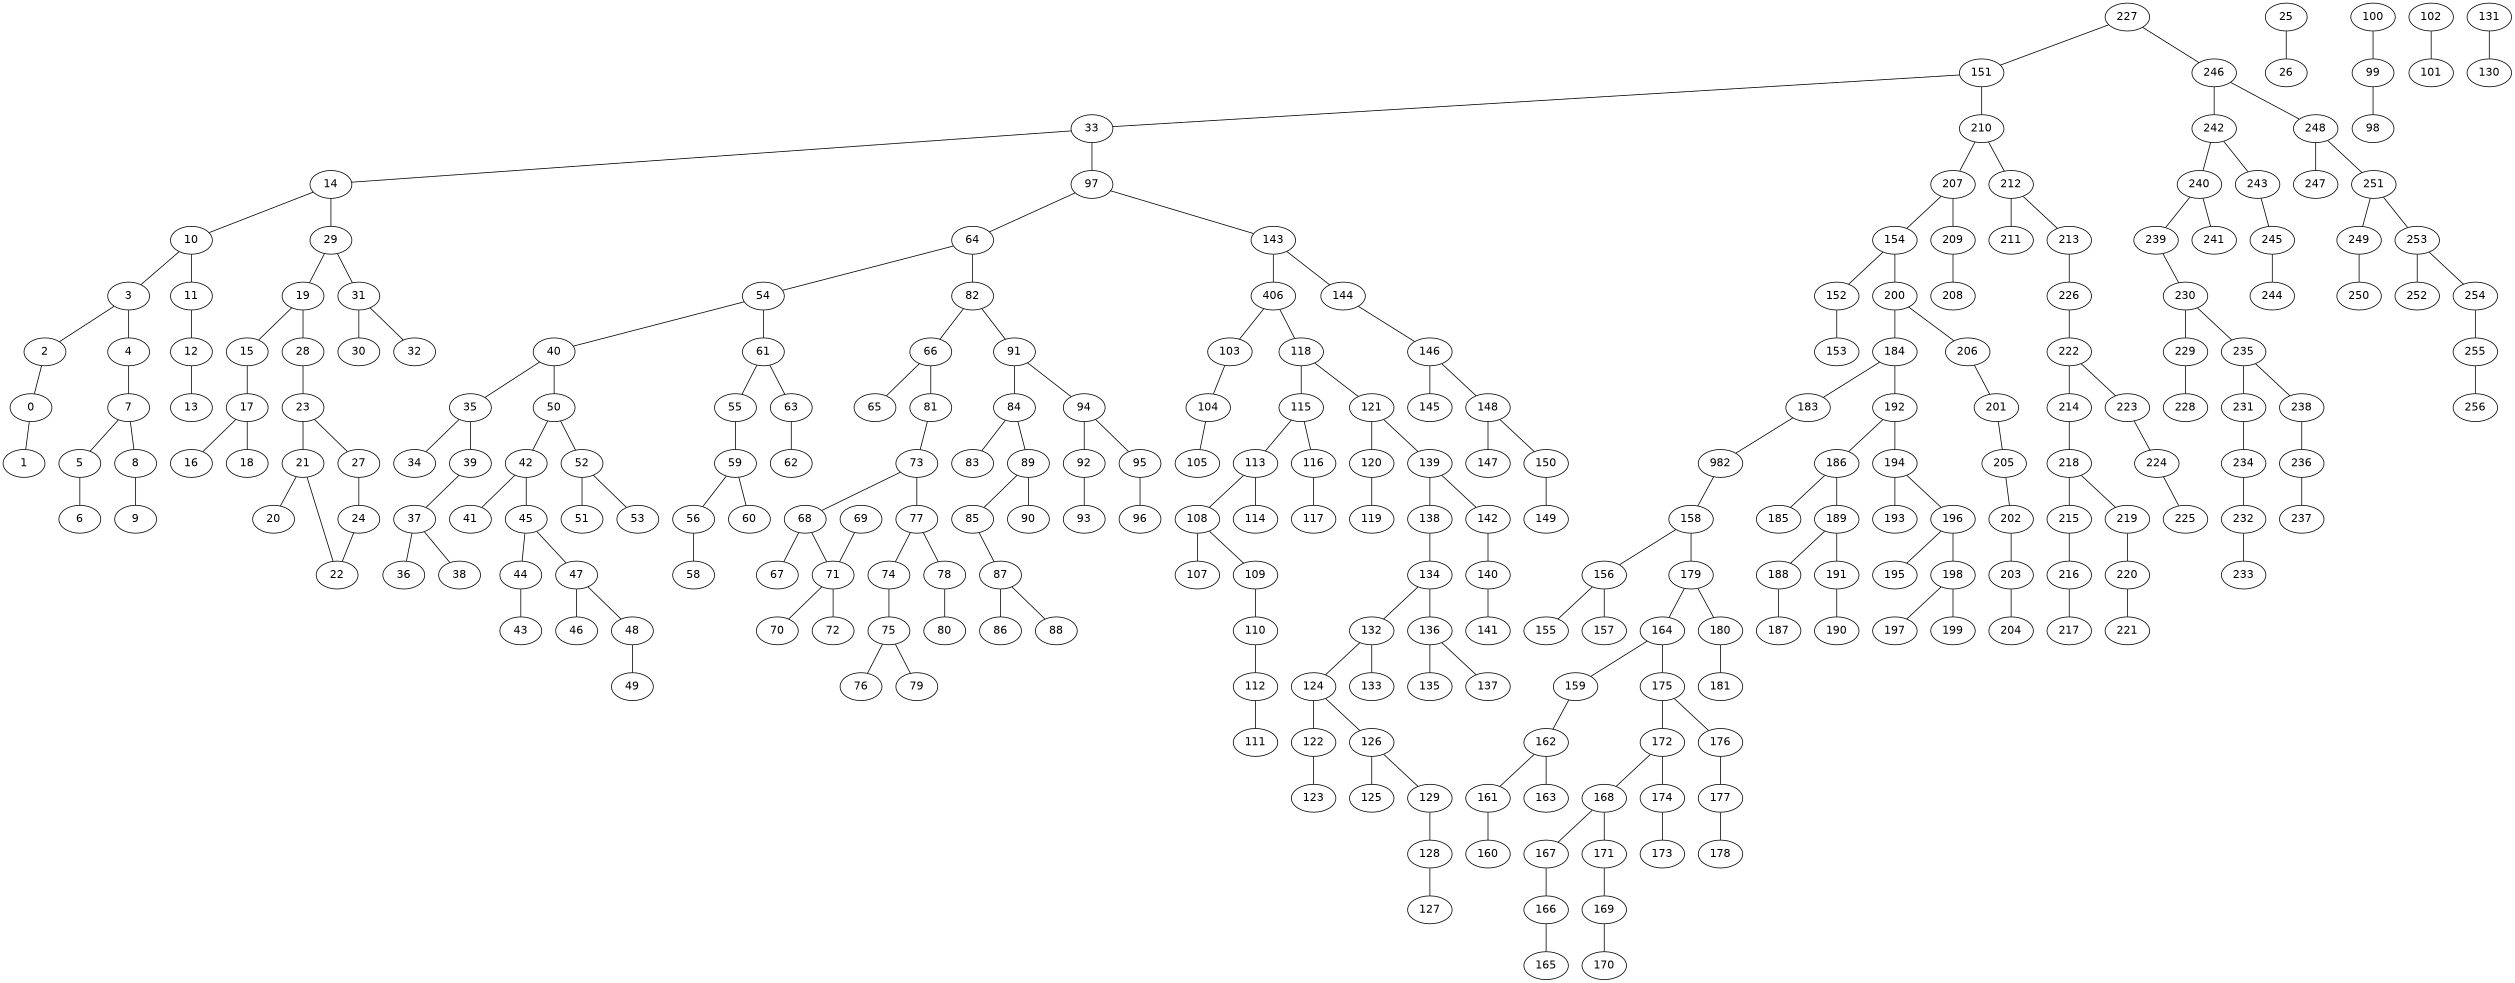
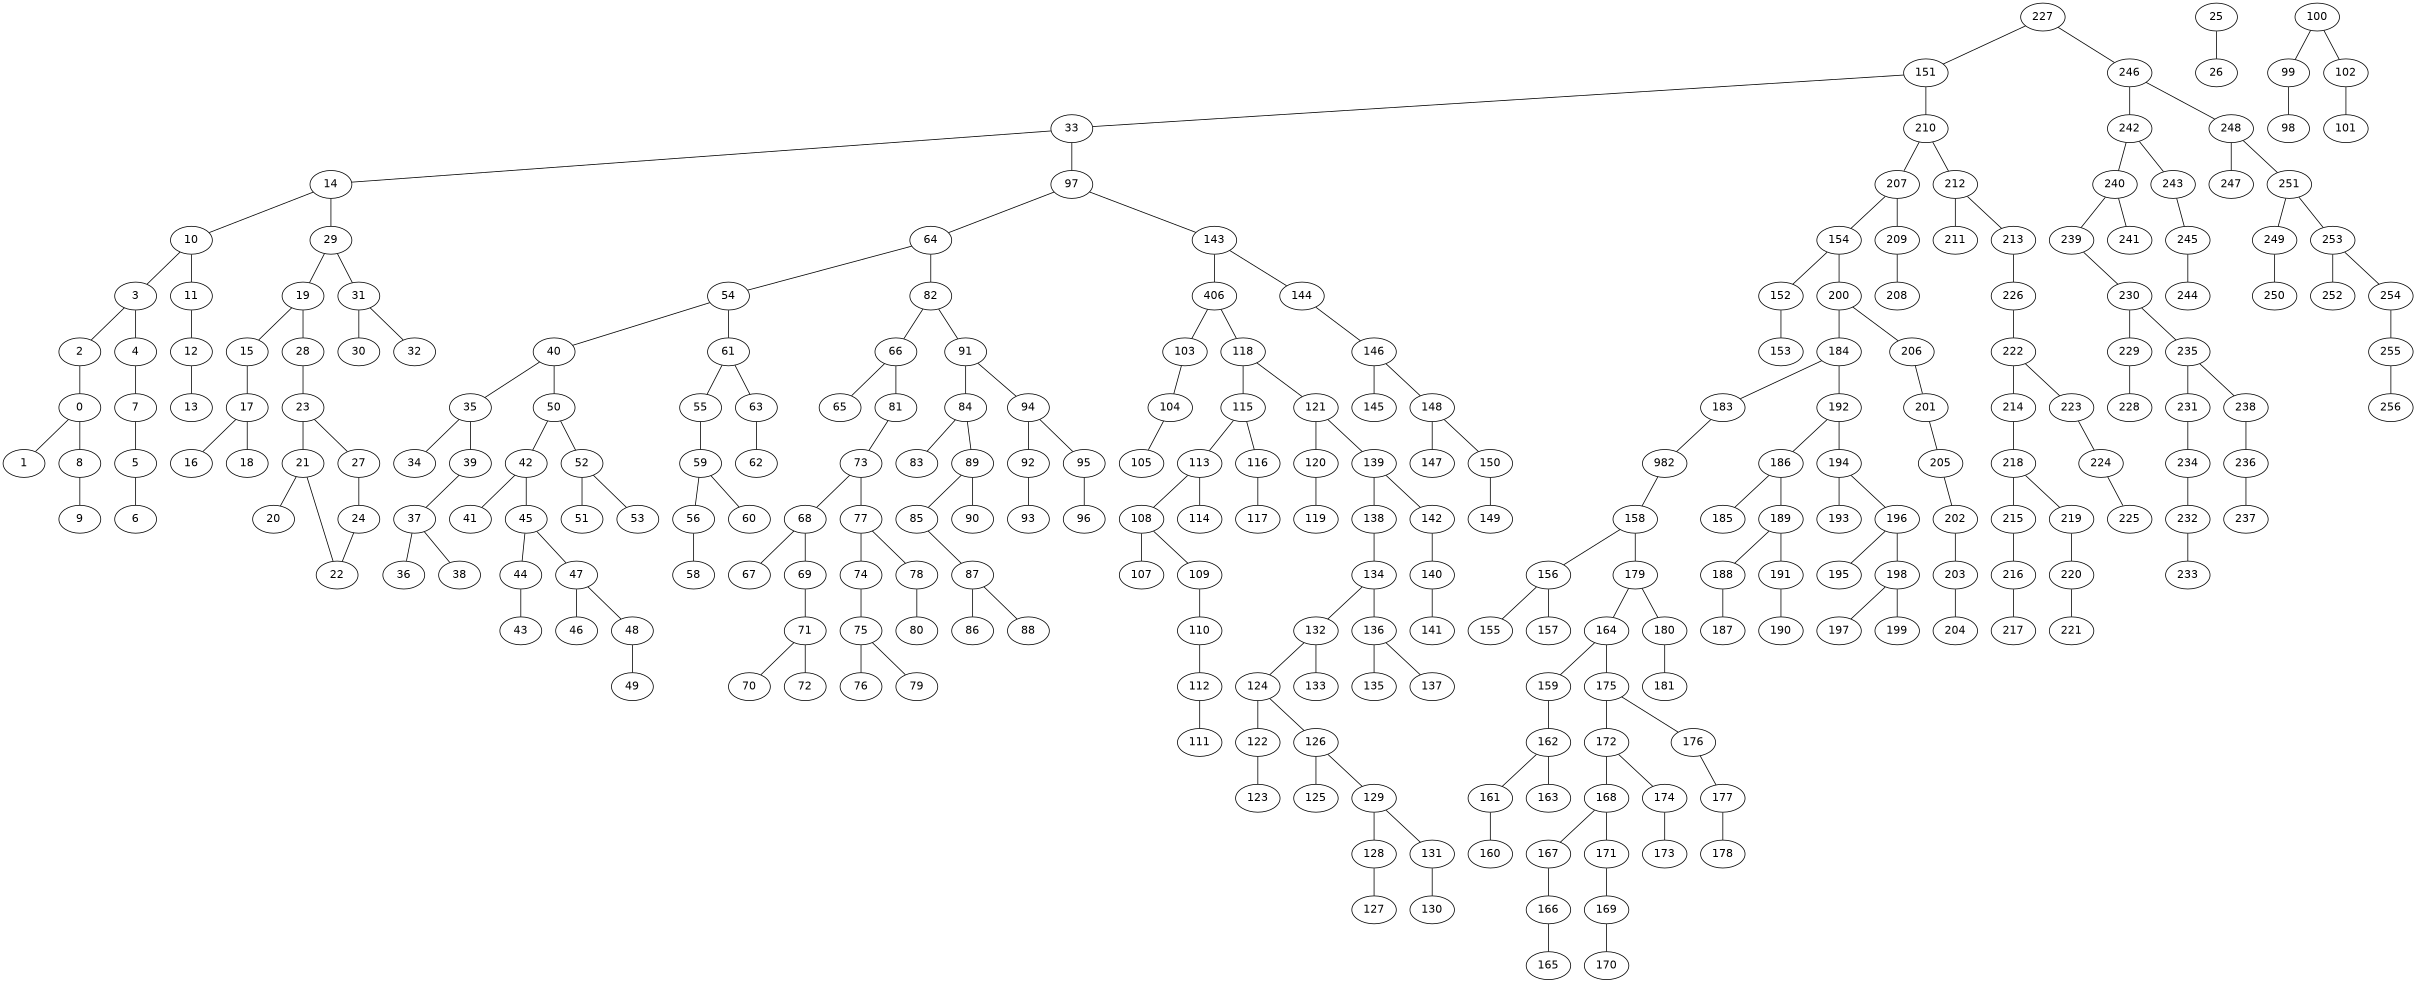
none -> (2332, 45)
(132, 435) -> (80, 436)
(819, 547) -> (805, 547)
none -> (1403, 826)
